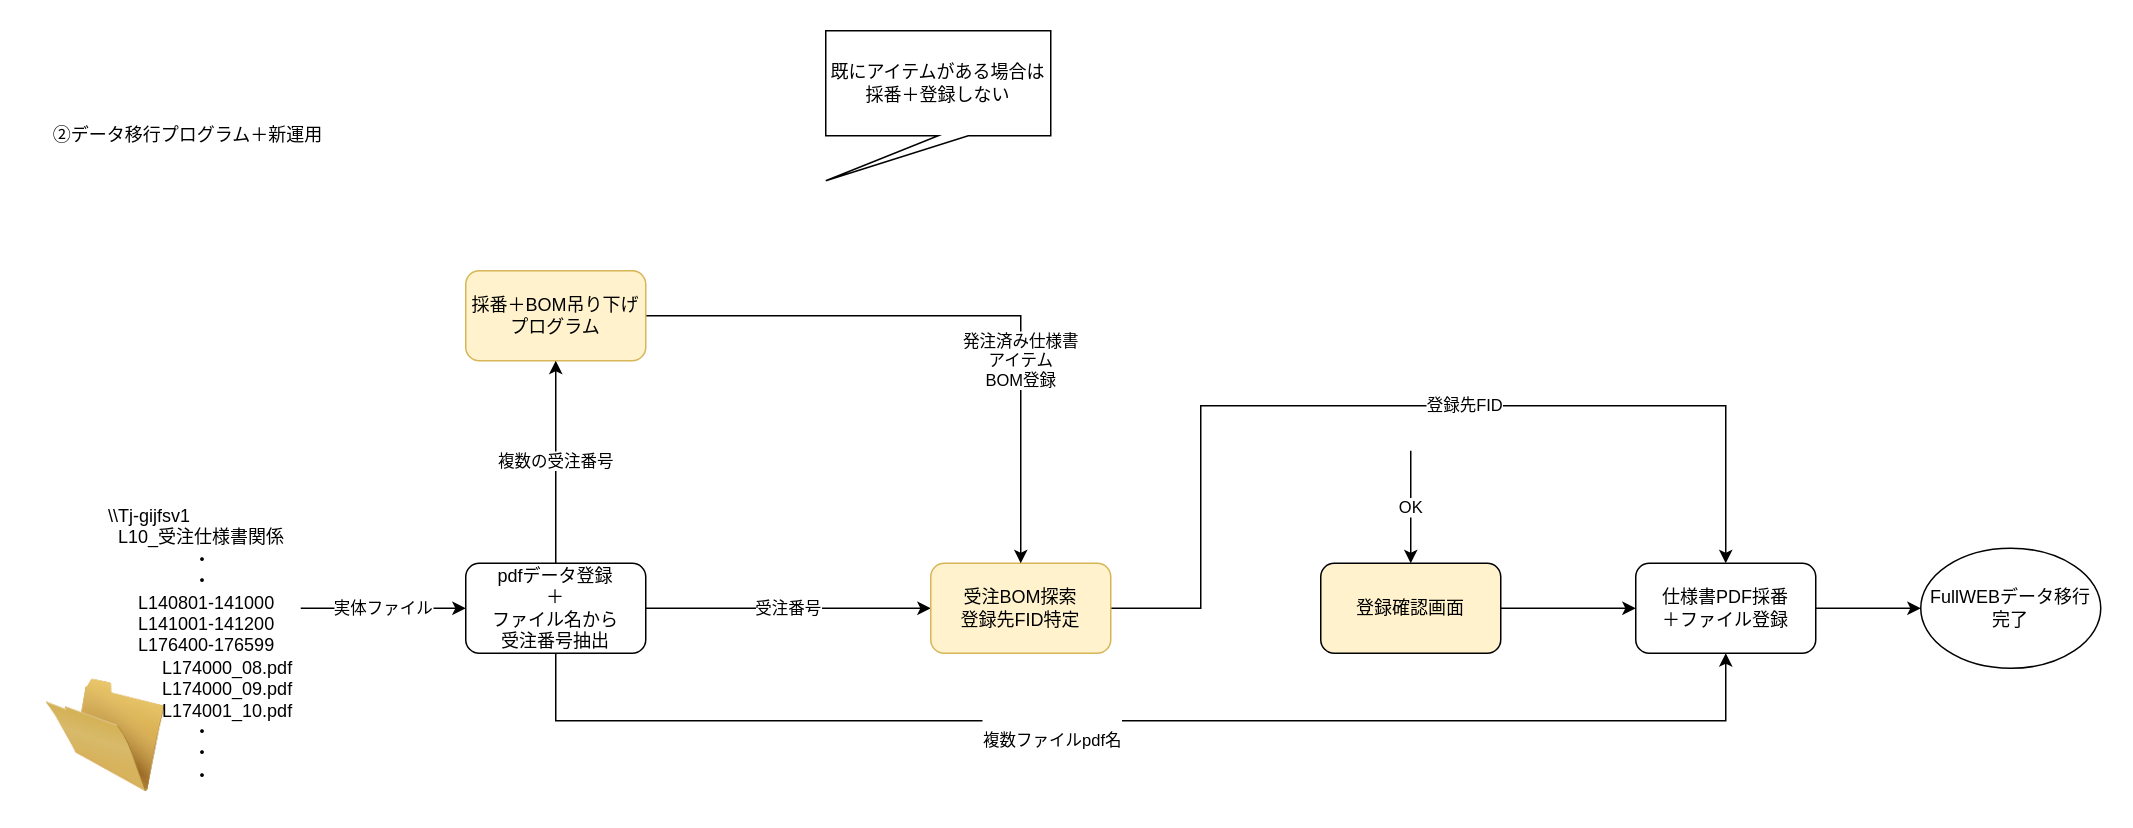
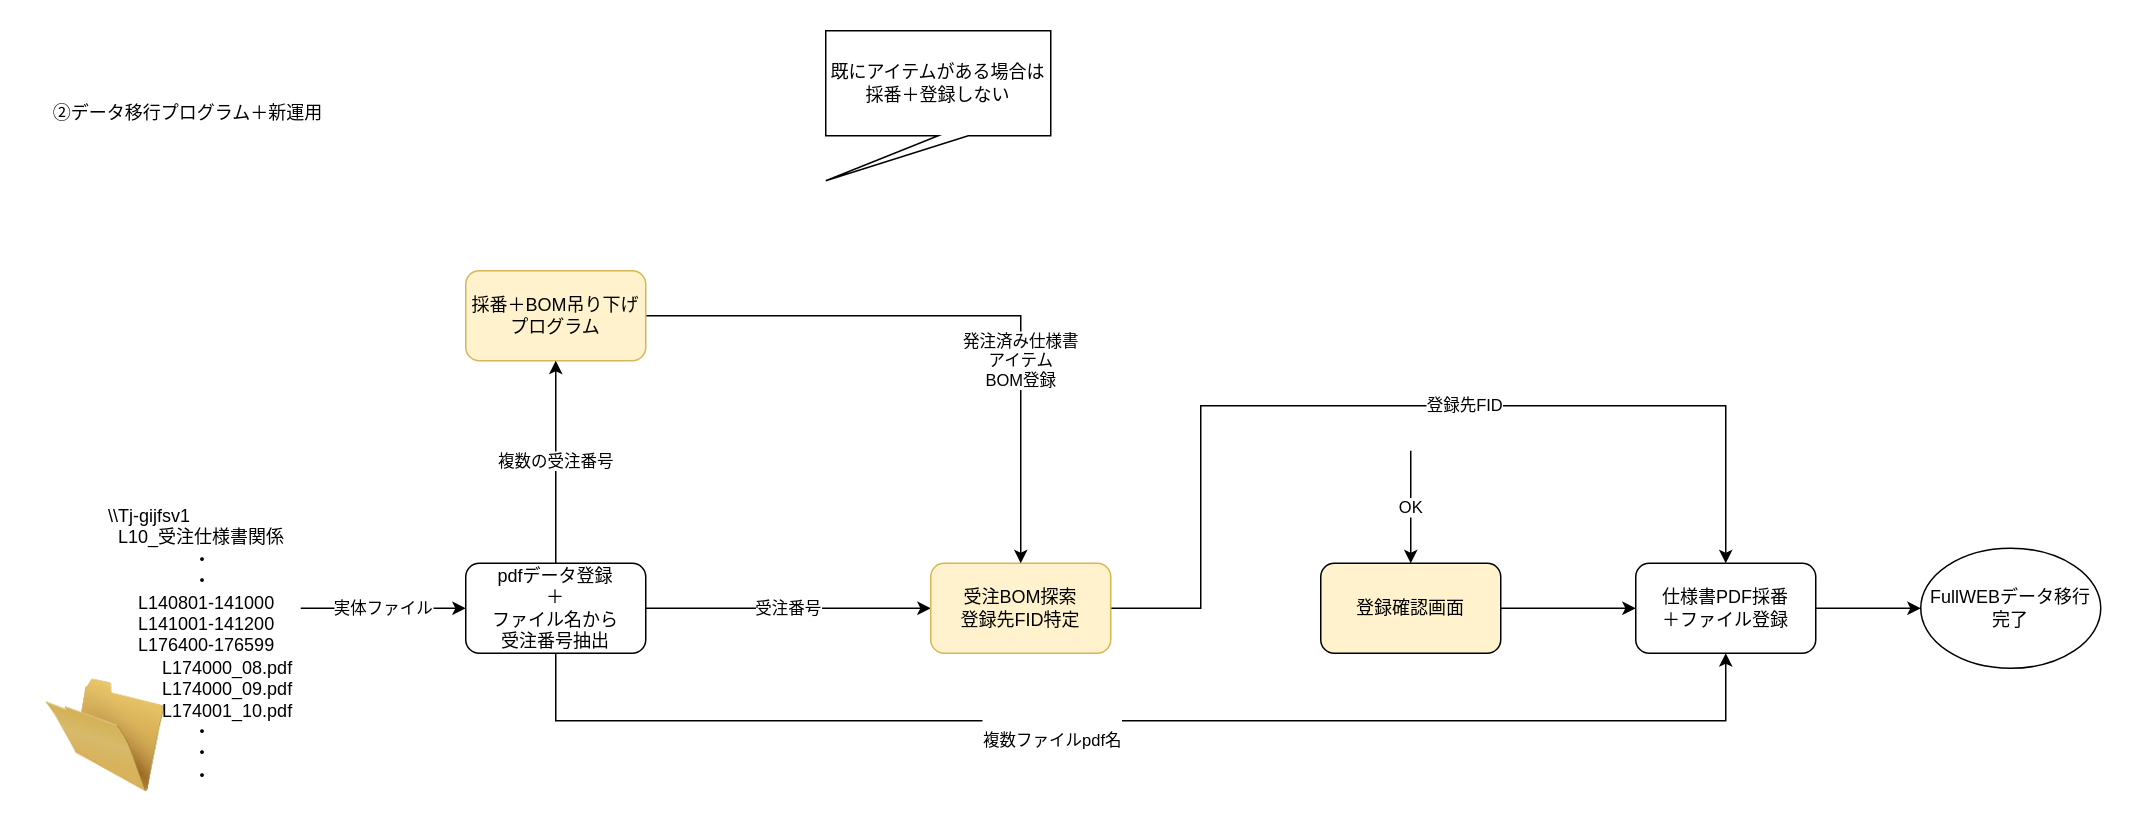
(188, 136) -> (188, 113)
